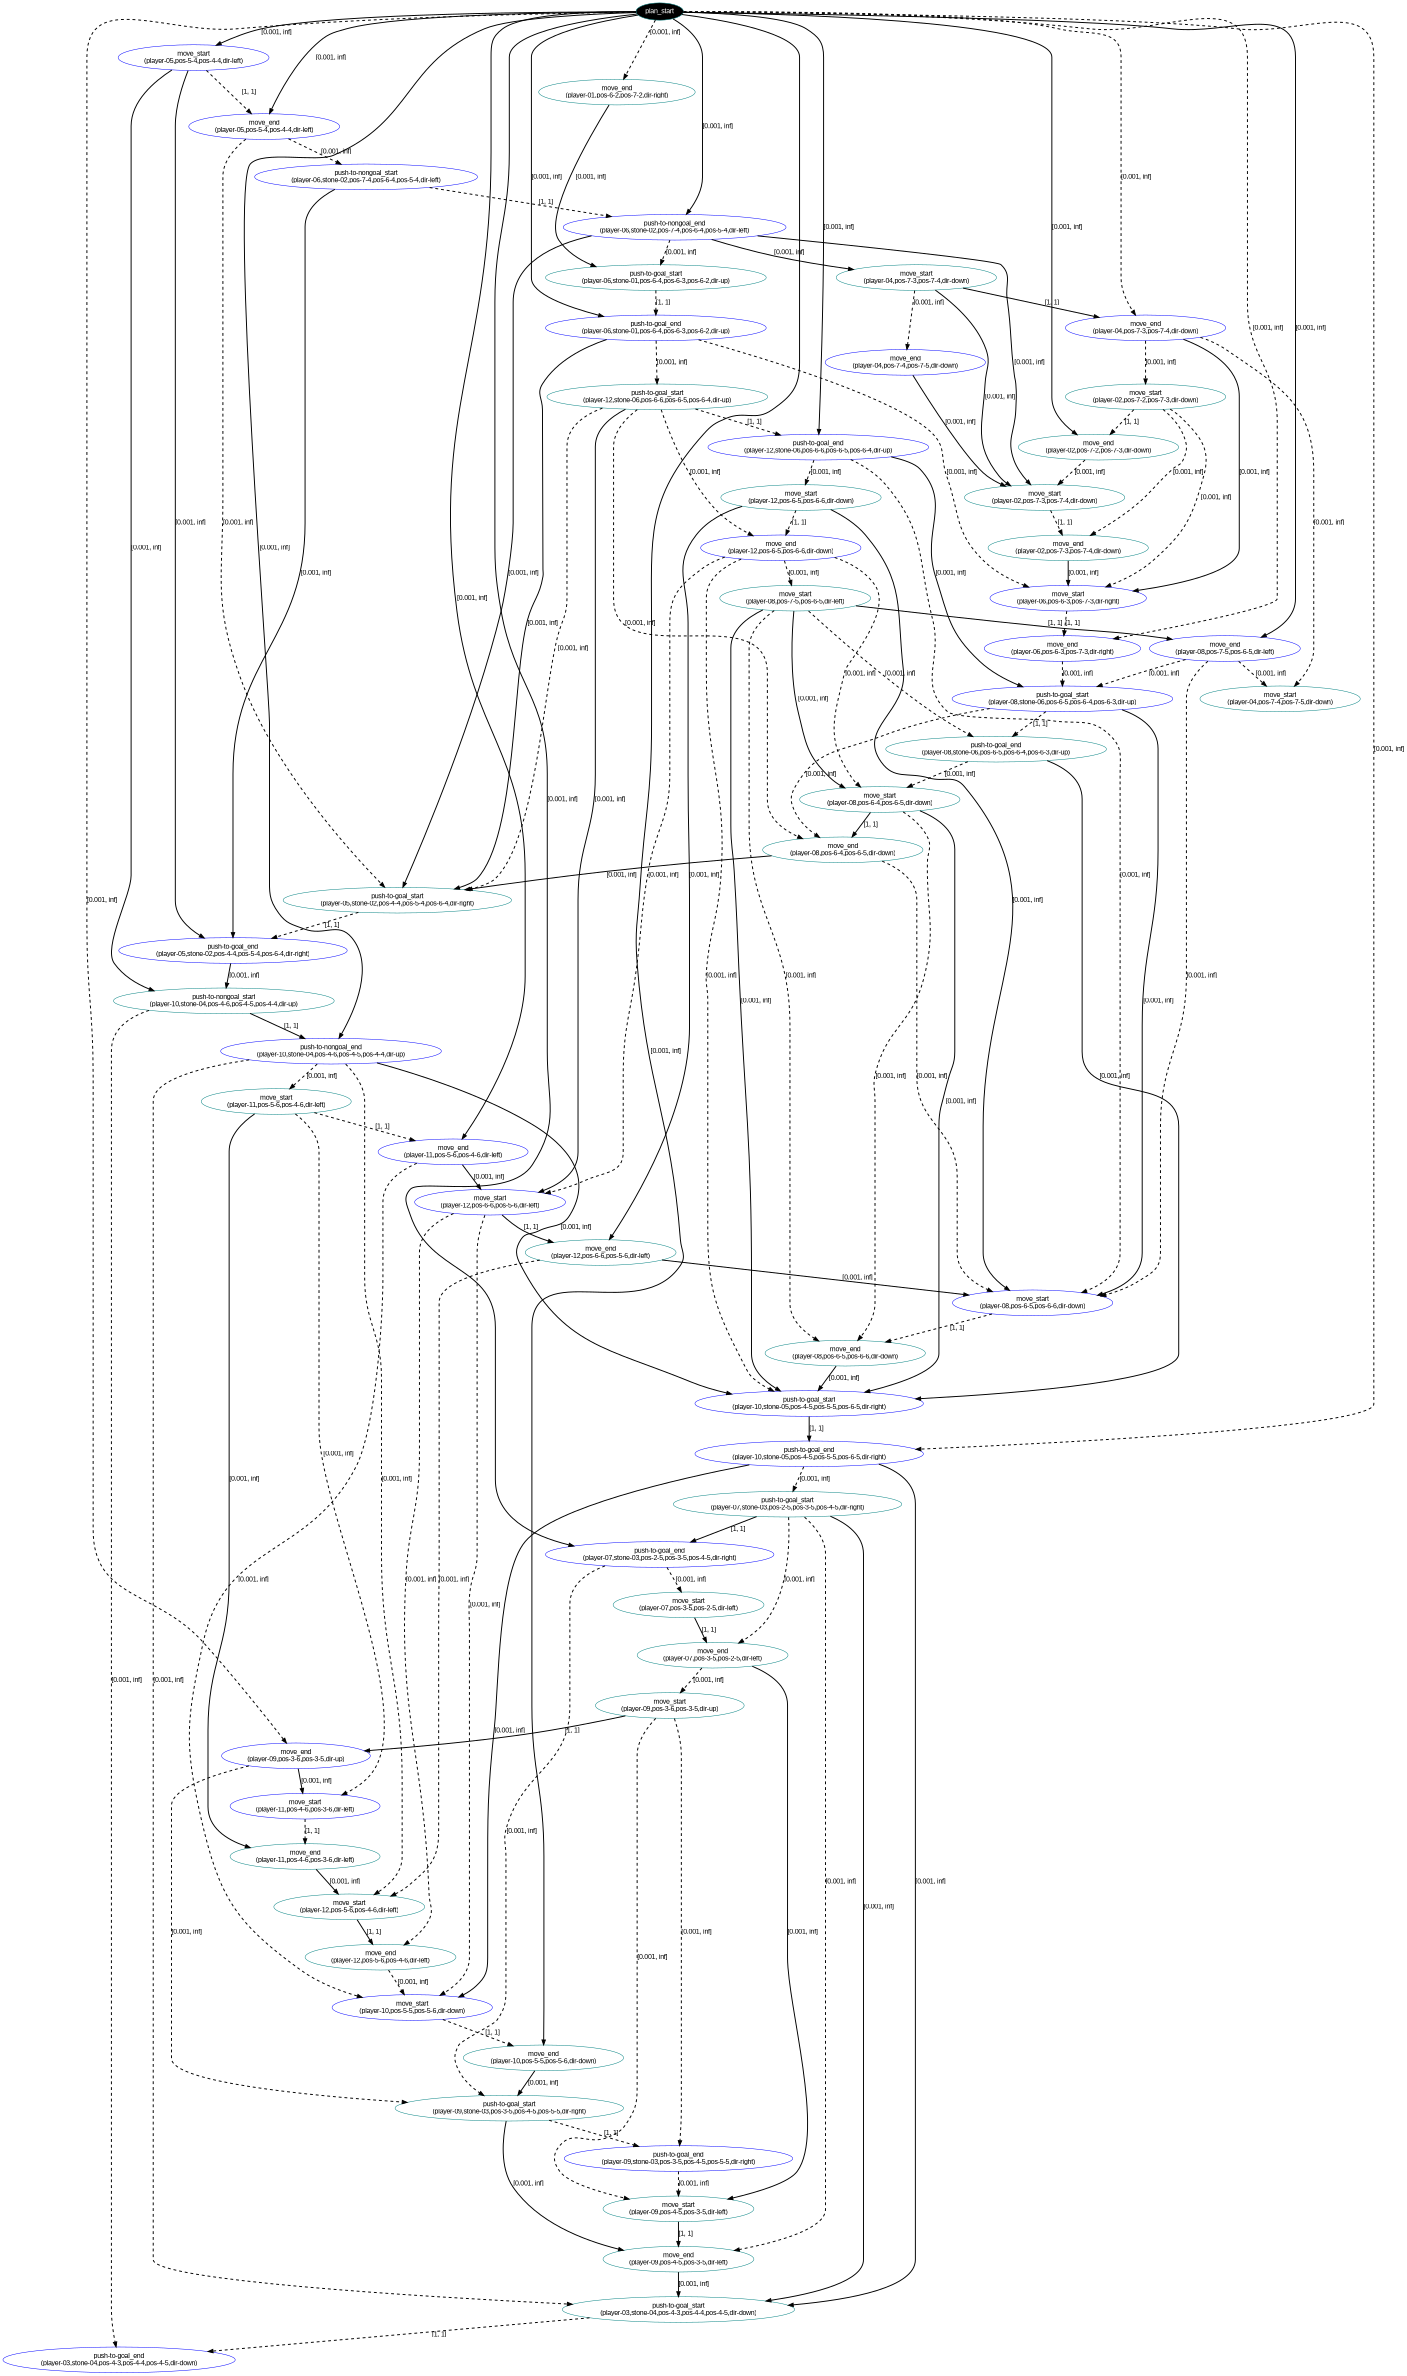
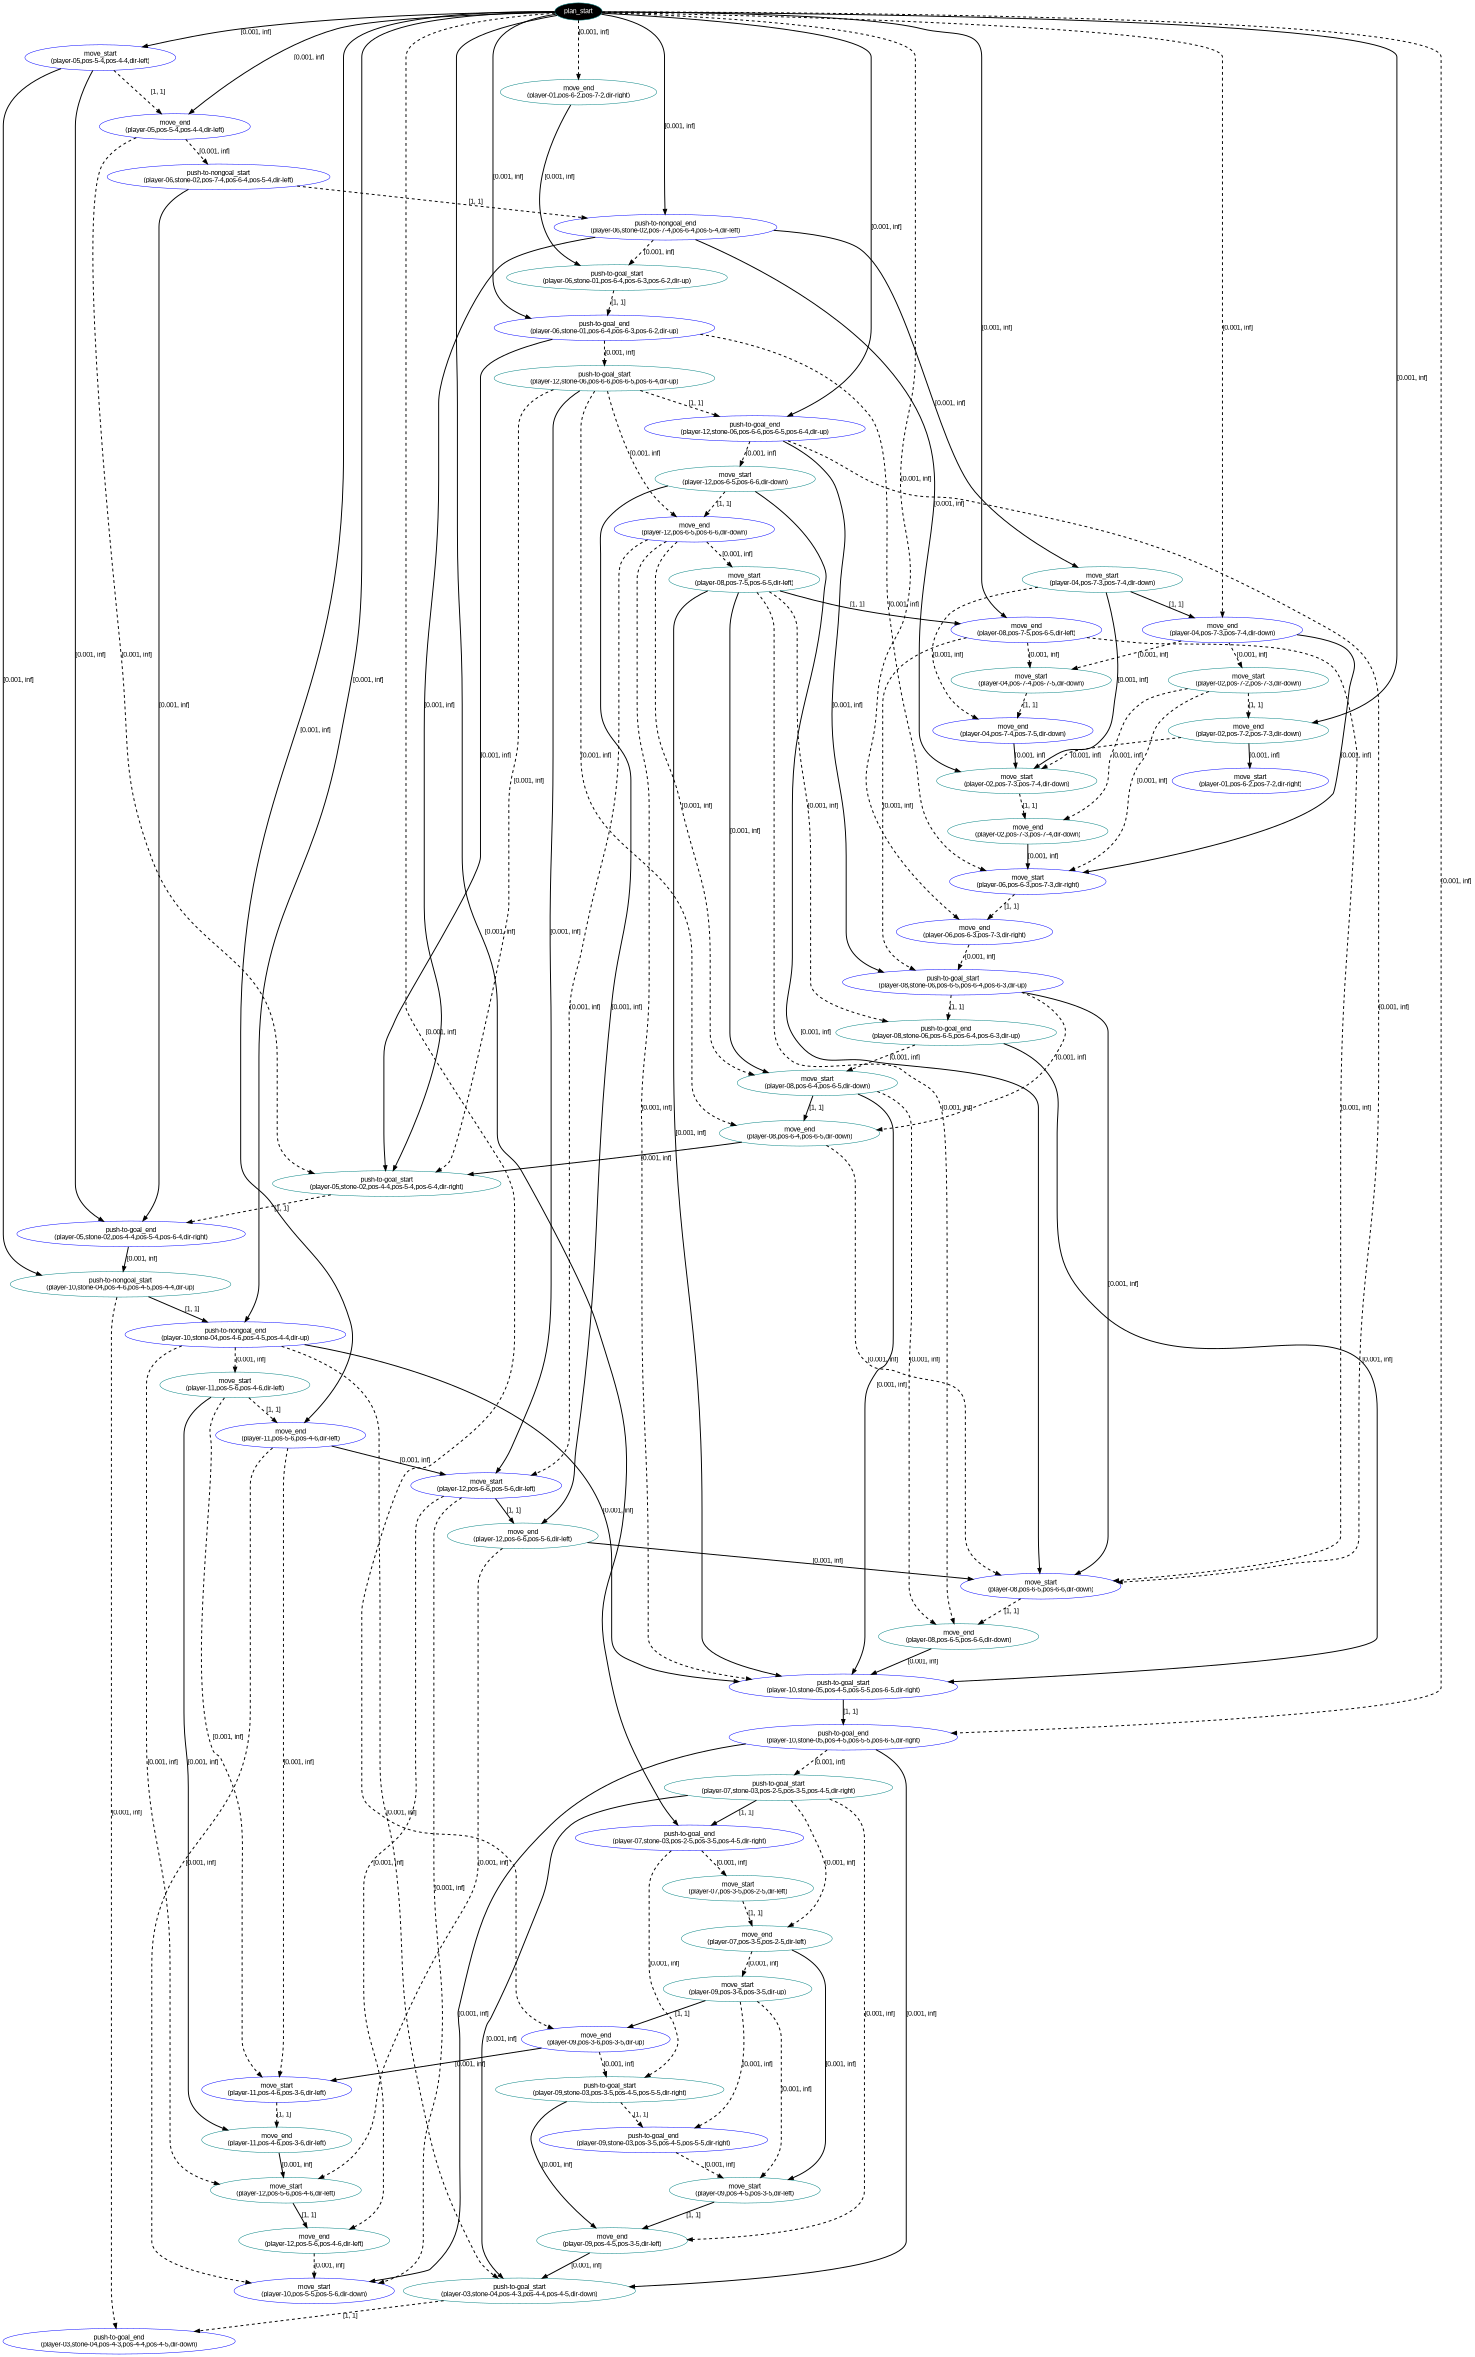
none -> (1023, 703)
none -> (1250, 781)
(700, 1628) -> (747, 1911)
none -> (283, 1760)
(543, 2058) -> none
